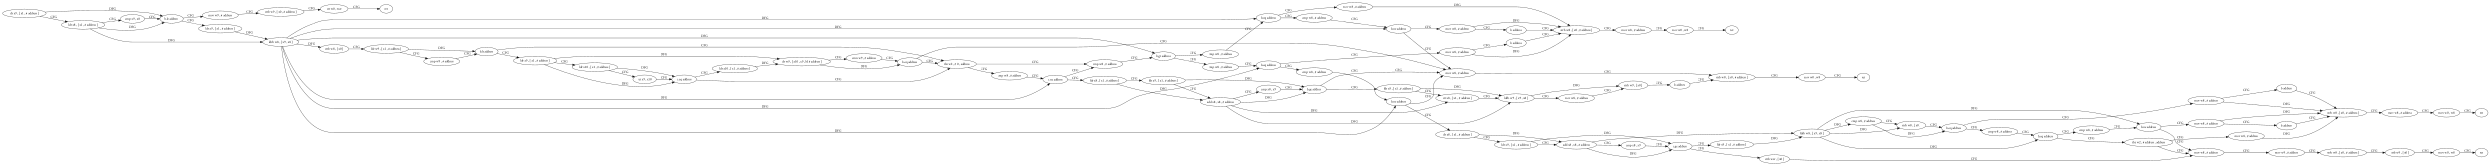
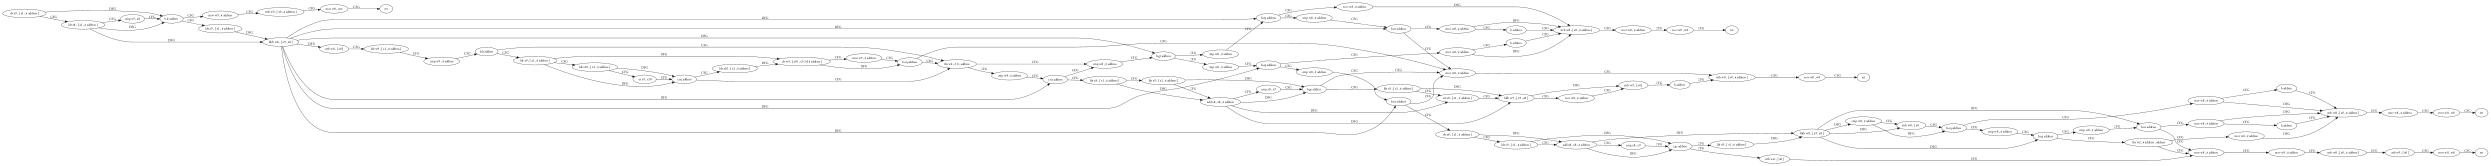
(334, 9) -> (334, 9)
(440, 50) -> none
